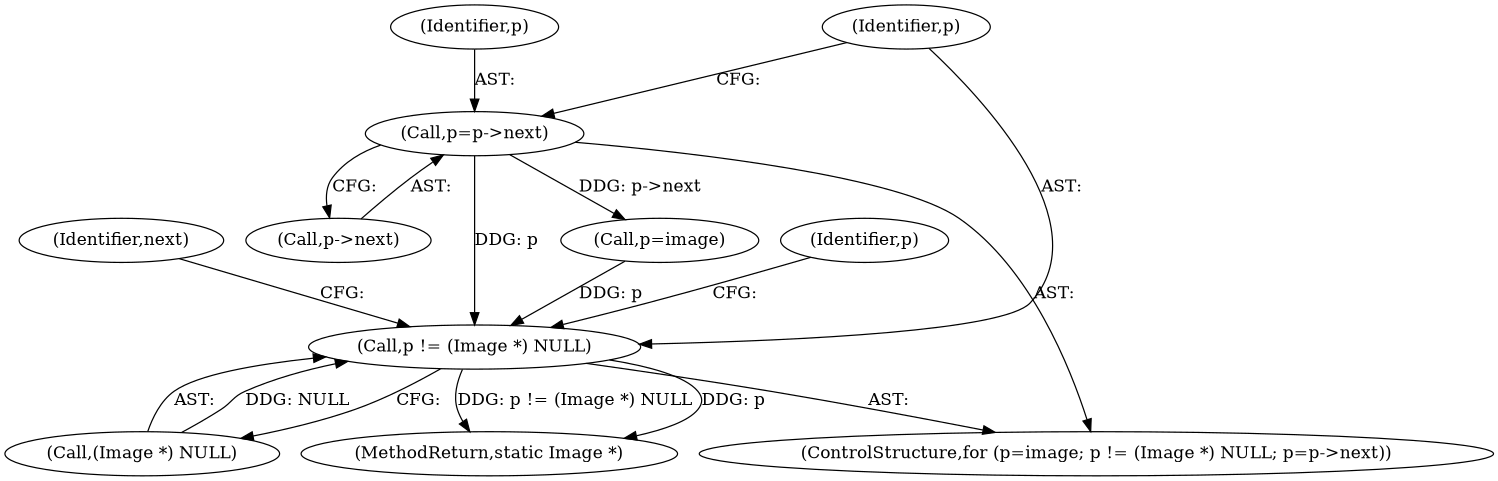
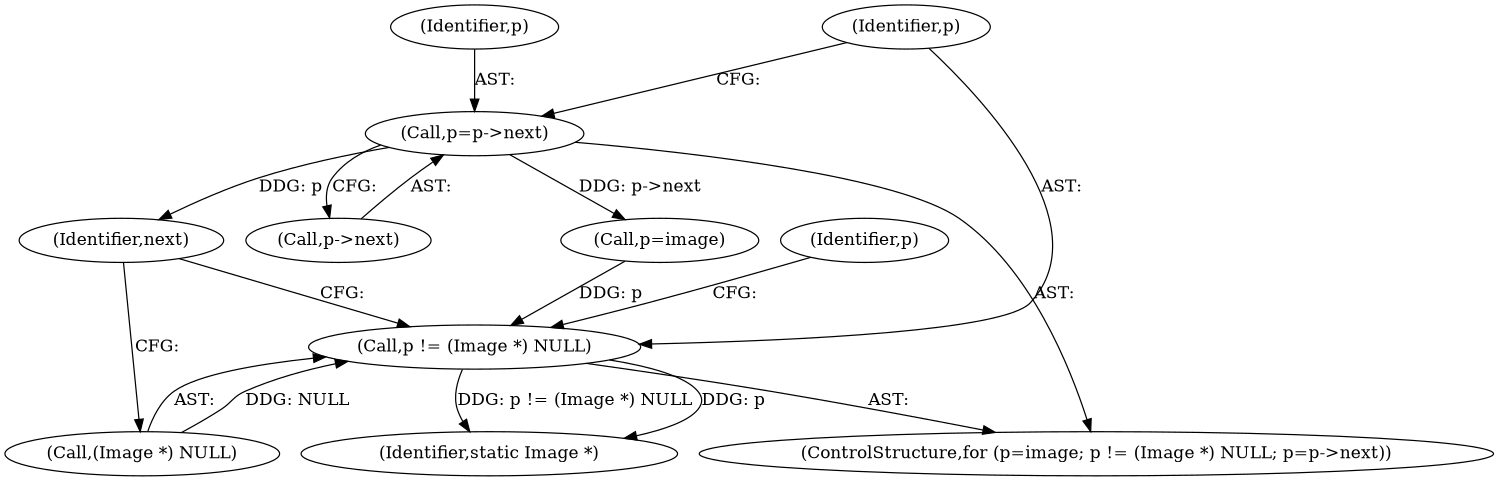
(475, 234) -> (277, 172)
(350, 411) -> (131, 341)
(489, 454) -> (489, 454)
